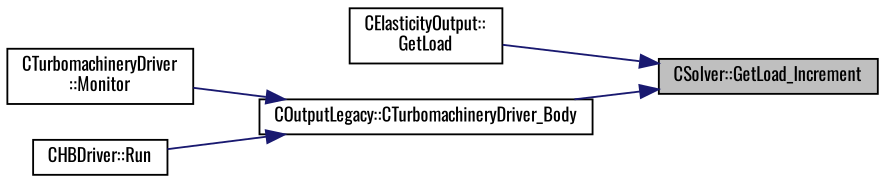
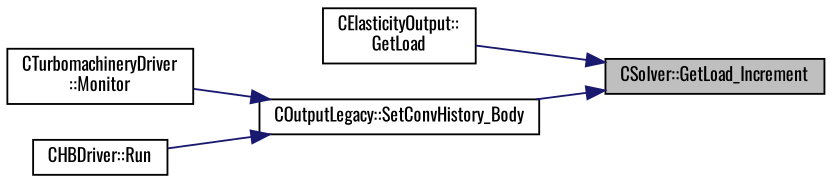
(426, 117) -> (399, 117)
